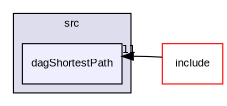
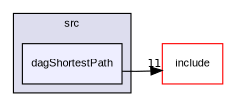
(148, 56) -> (138, 71)
